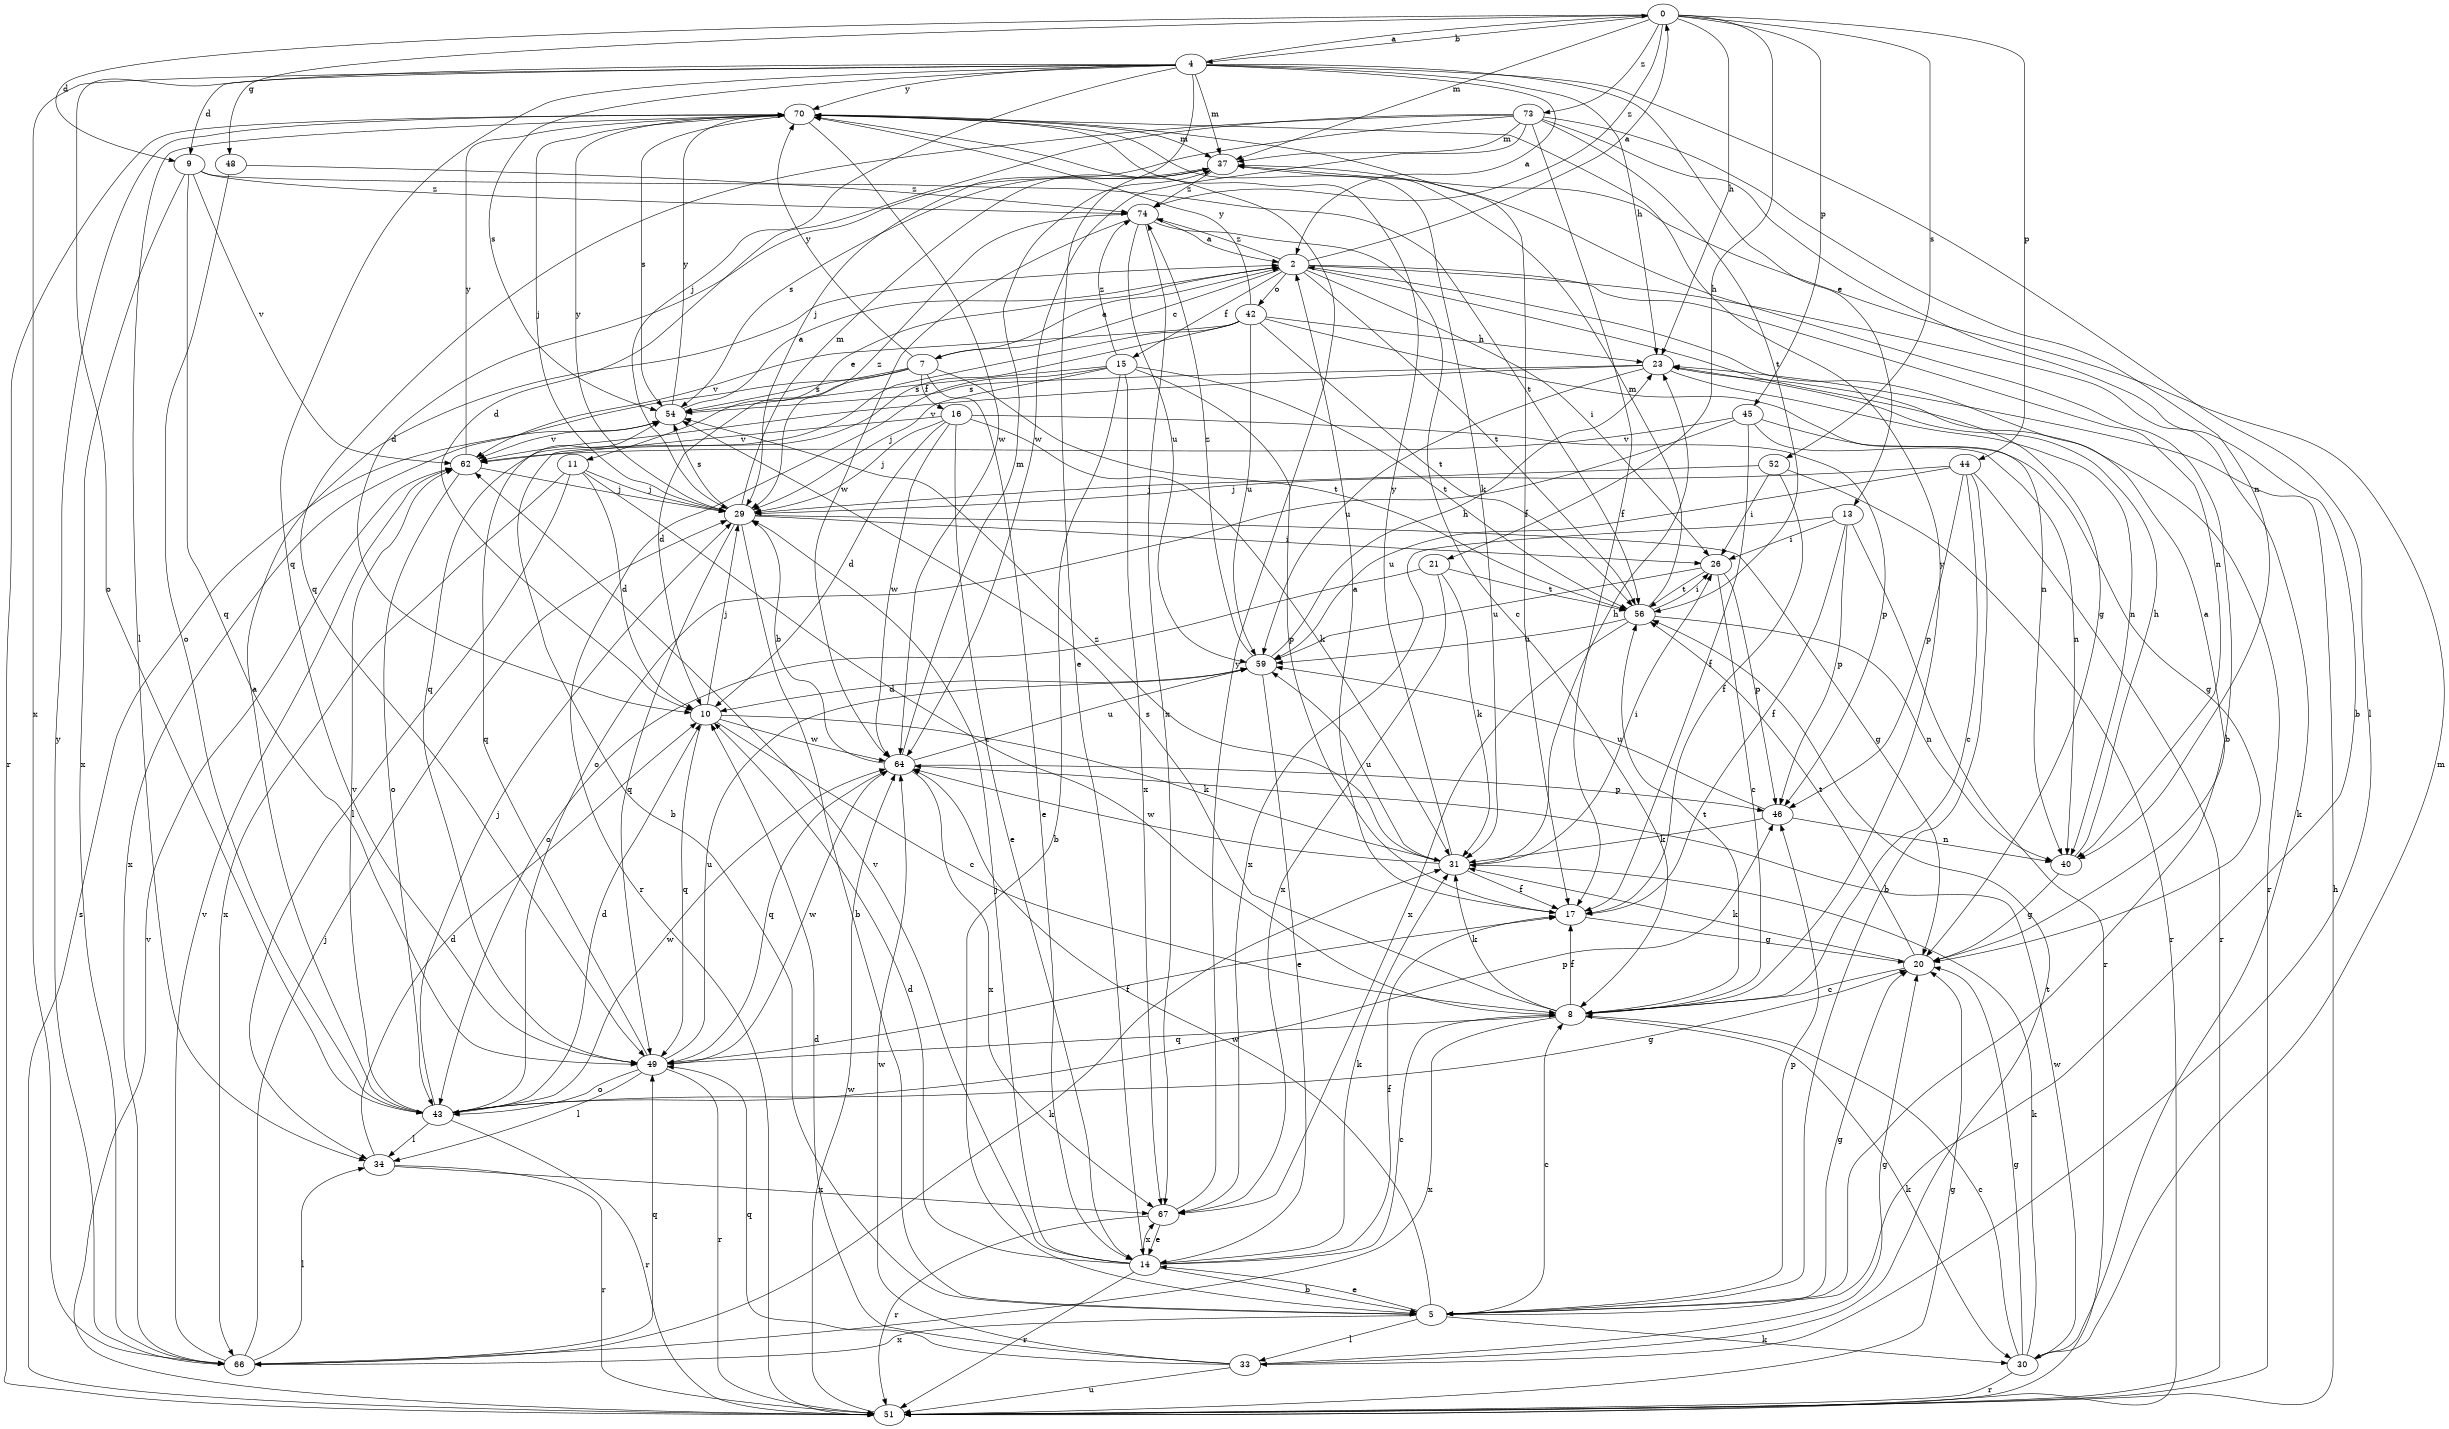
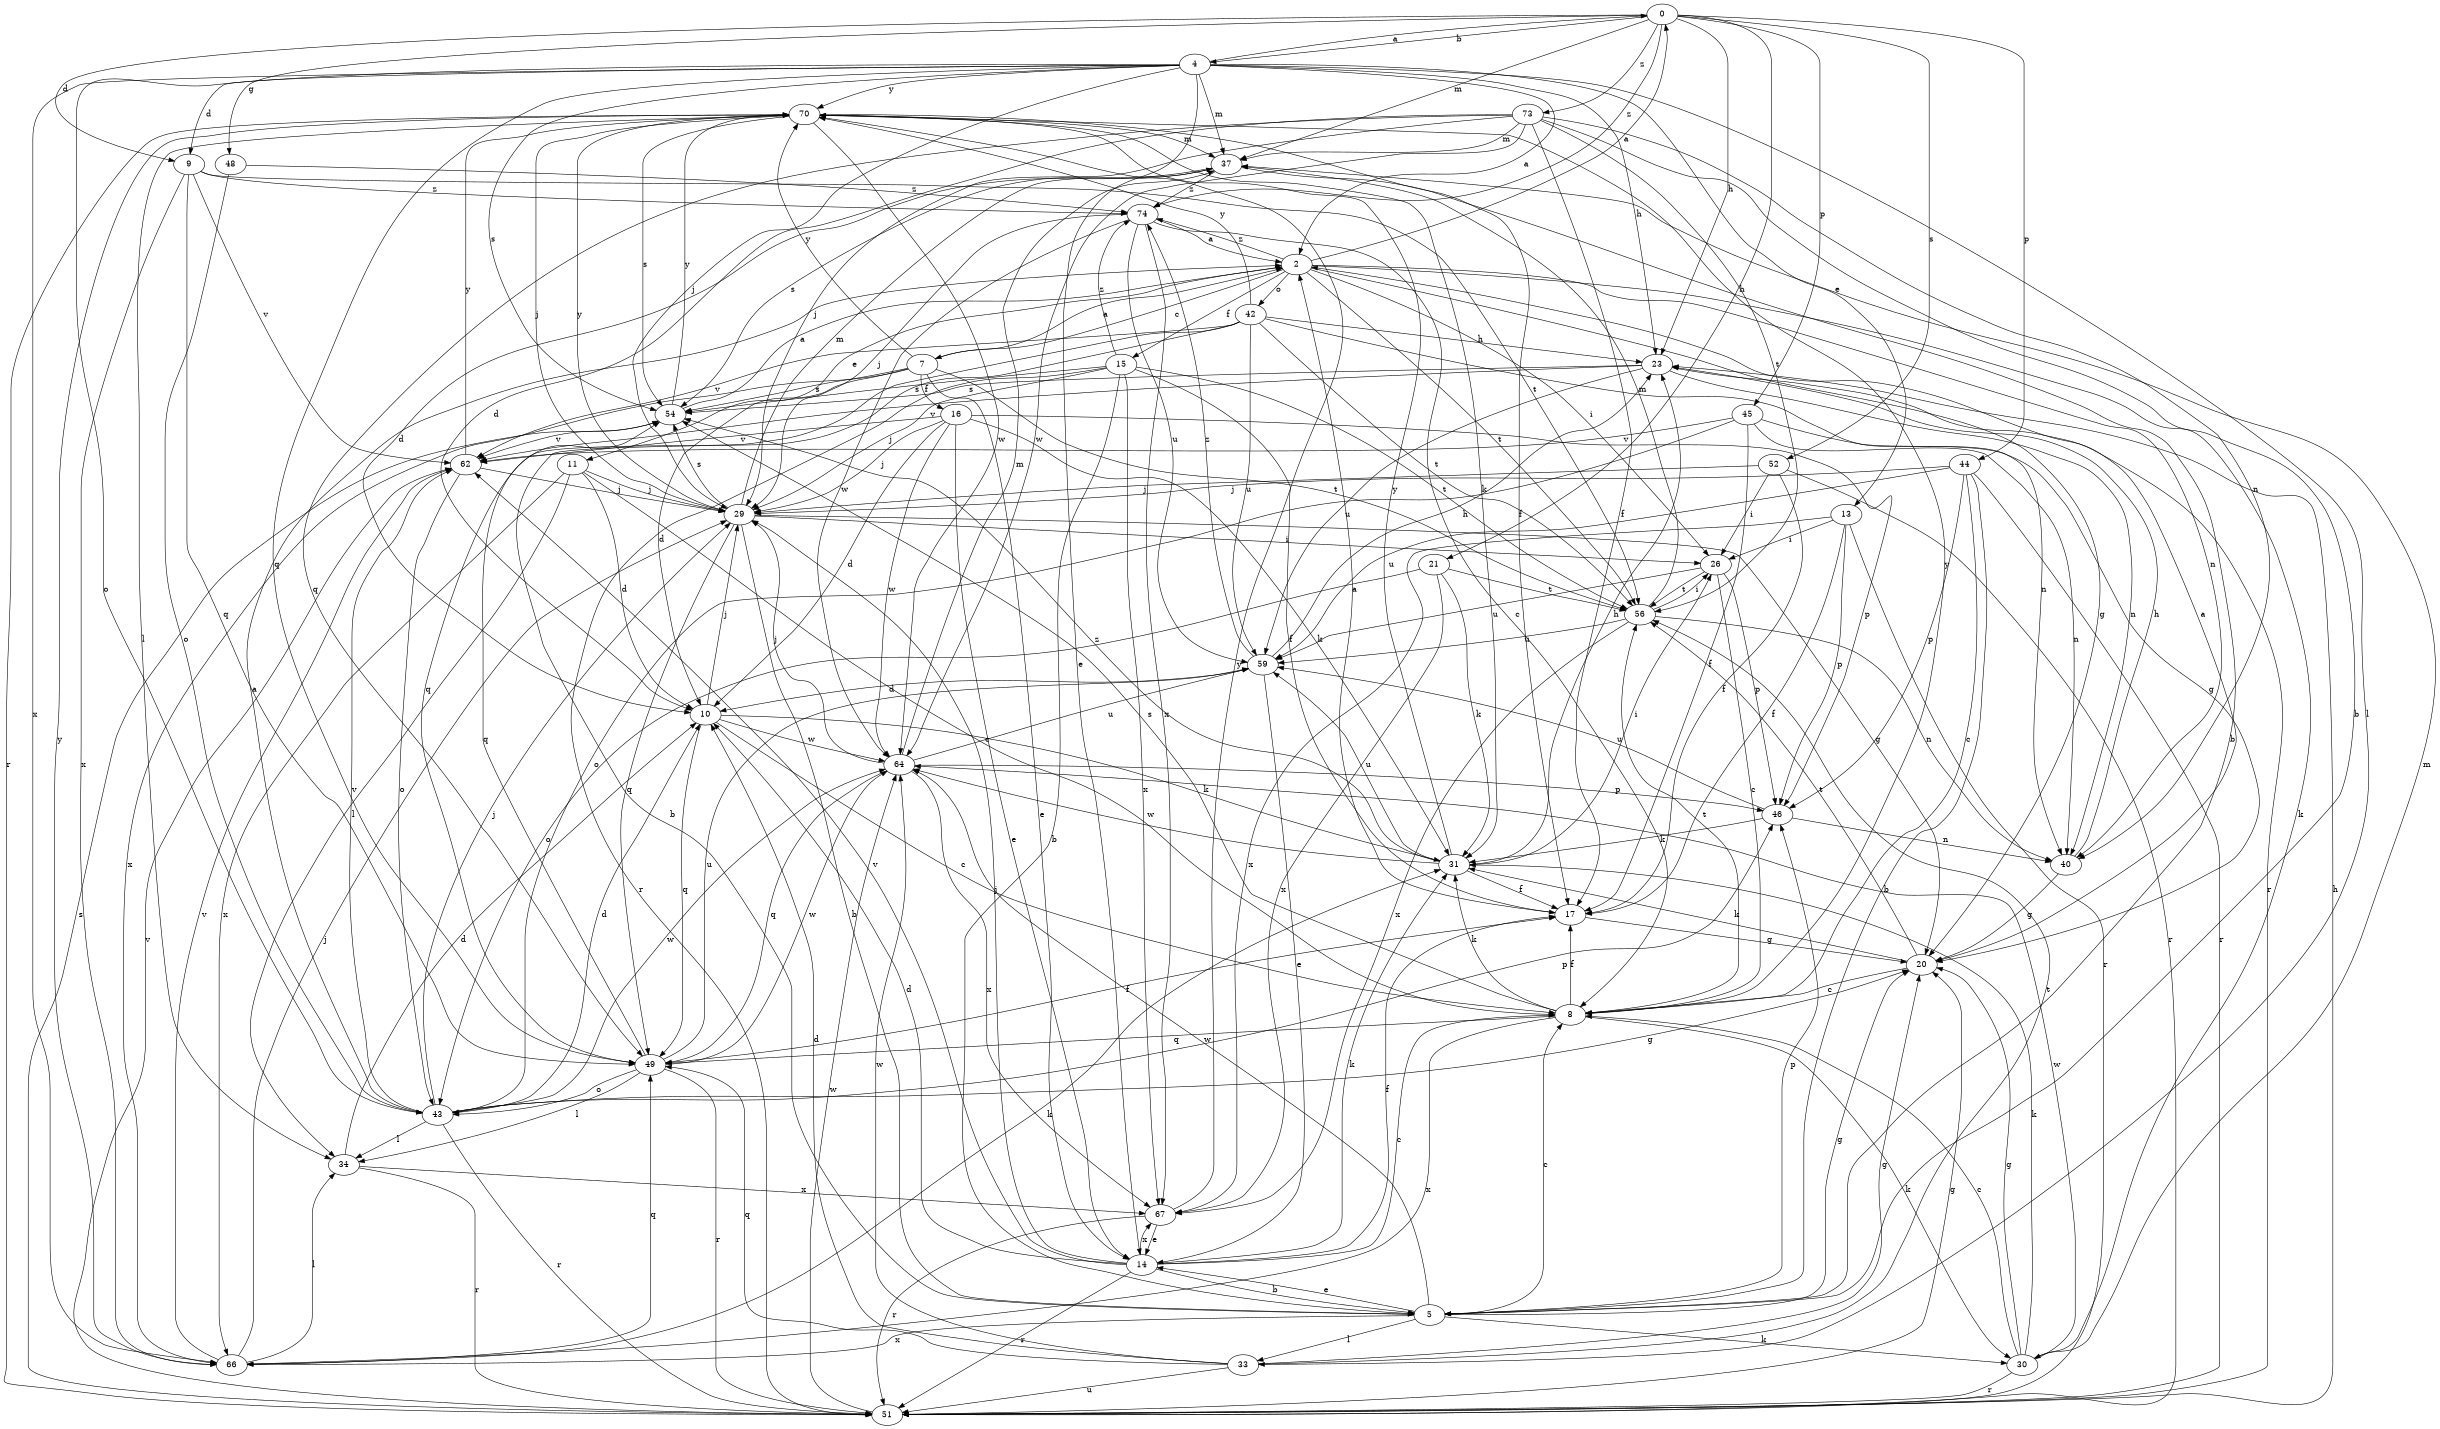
(879, 365) -> (880, 365)
(779, 640) -> (776, 640)
(1292, 640) -> (1291, 640)
